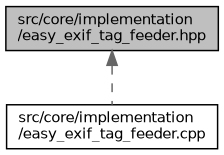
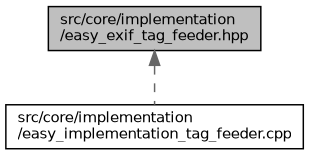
(112, 127) -> (155, 127)
